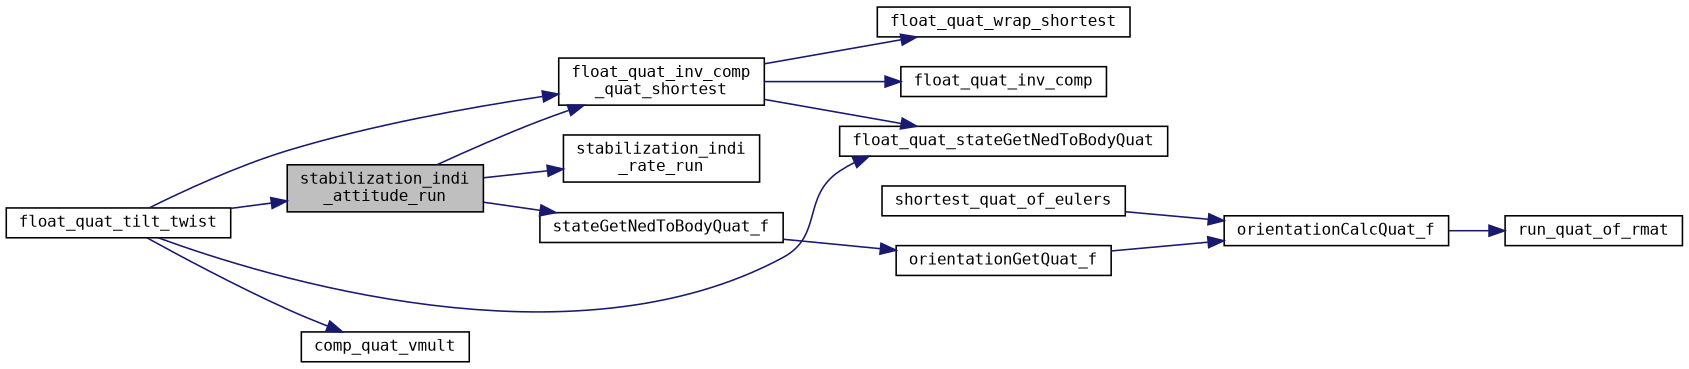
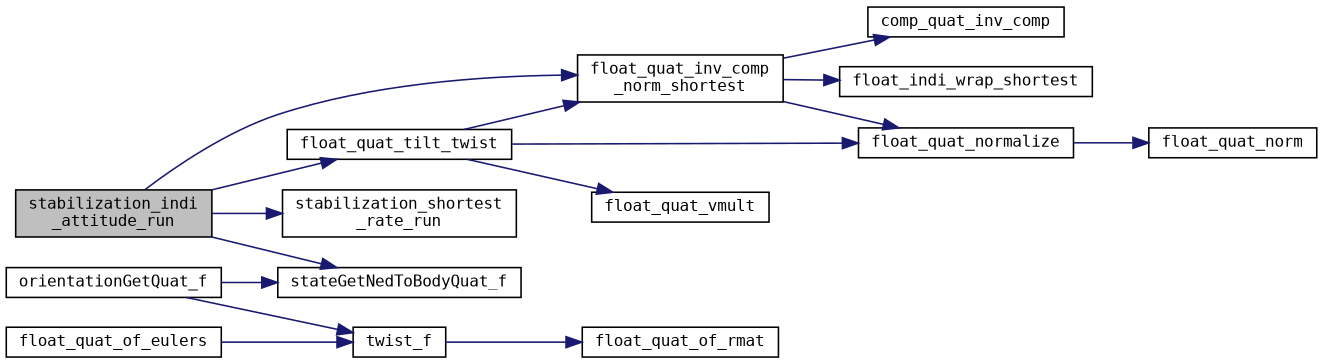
(1004, 22) -> (966, 82)
(662, 82) -> (680, 78)
(1004, 82) -> (966, 22)
(1004, 141) -> (966, 143)
none -> (1233, 143)
(662, 159) -> (399, 213)
(1004, 201) -> (114, 342)
(251, 206) -> (267, 176)
(1336, 231) -> (399, 342)
(1594, 231) -> (680, 342)
(832, 244) -> (242, 282)
(385, 347) -> (680, 207)
